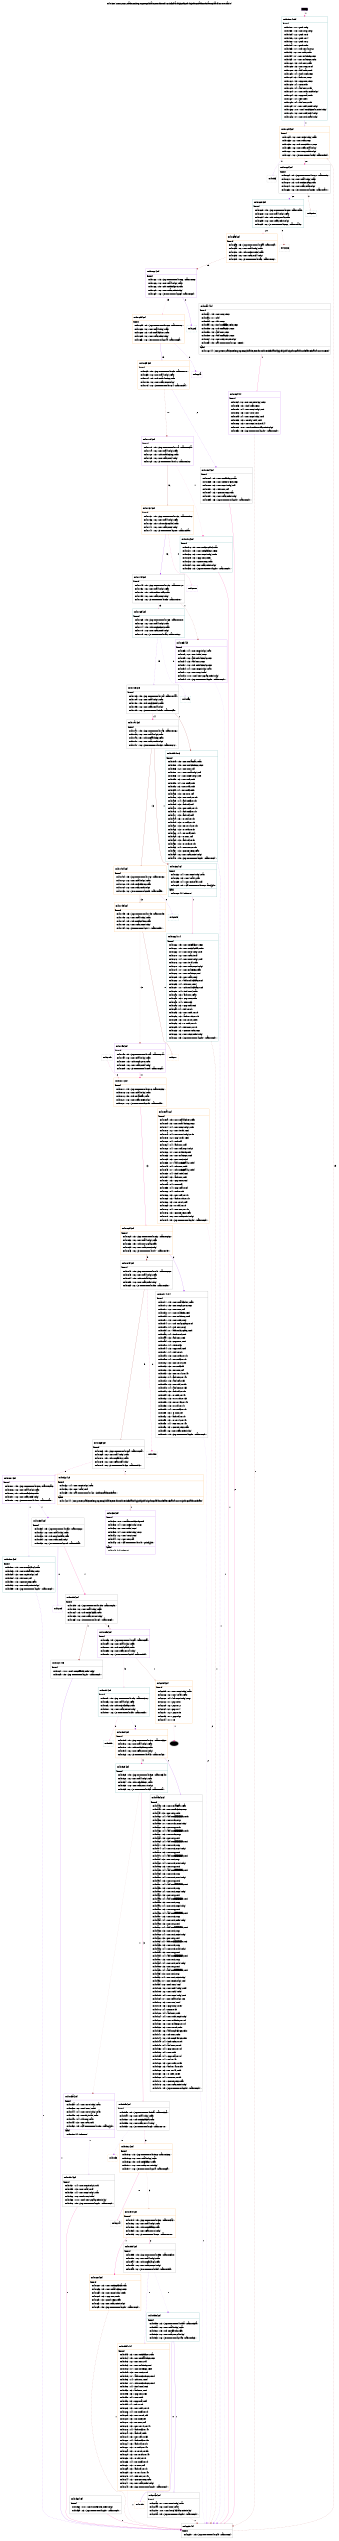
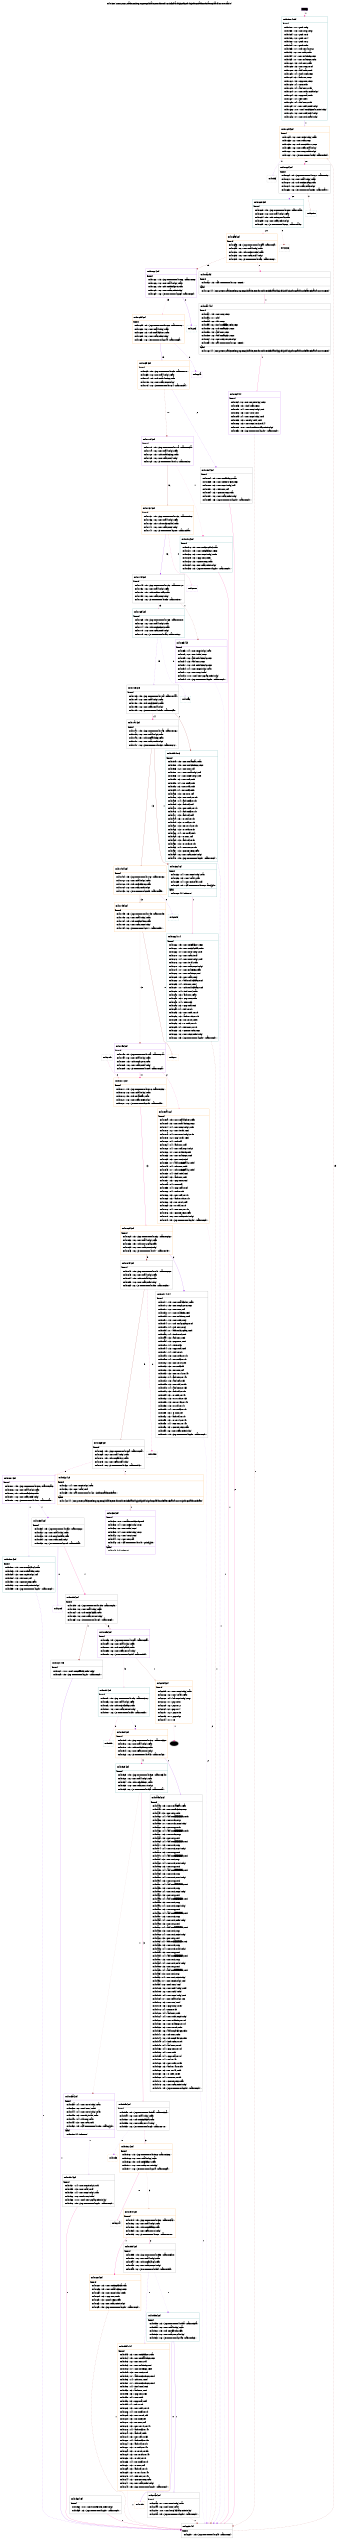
none -> (265, 283)
none -> (173, 1089)
